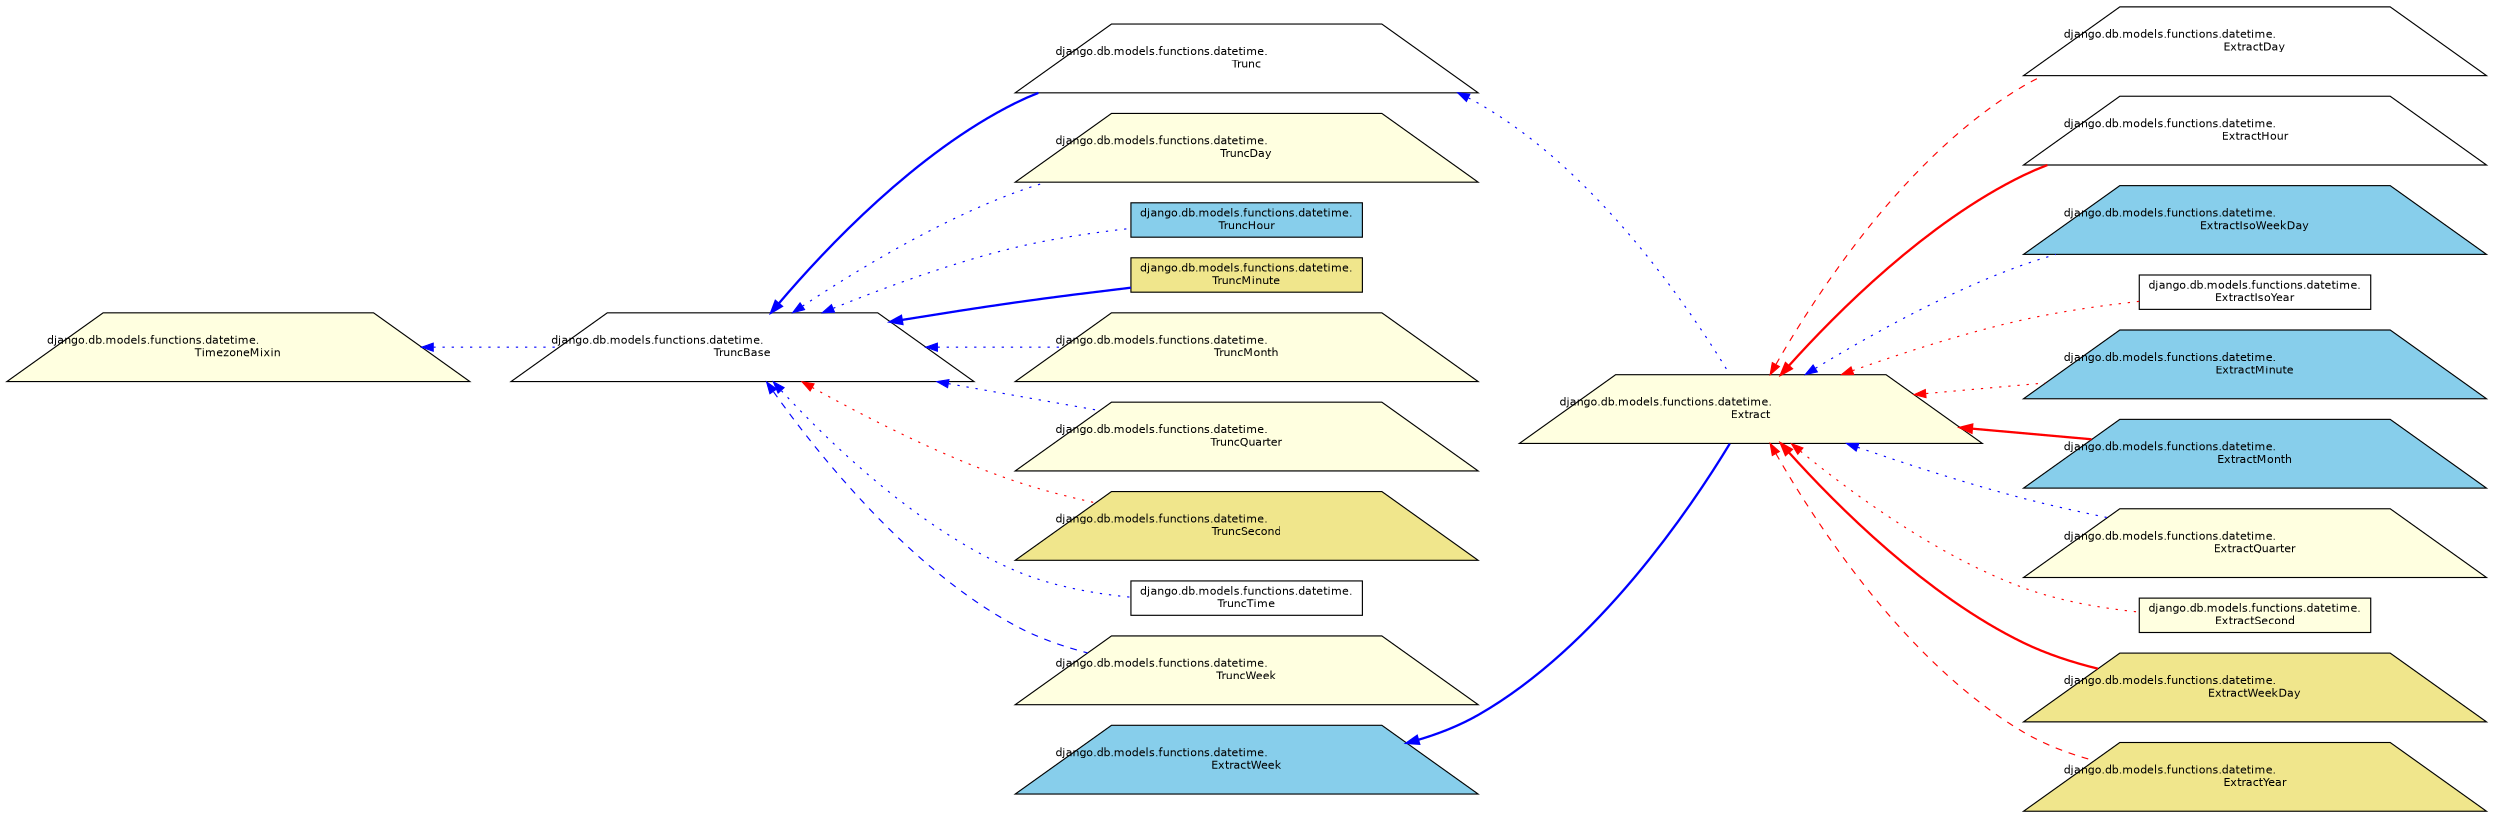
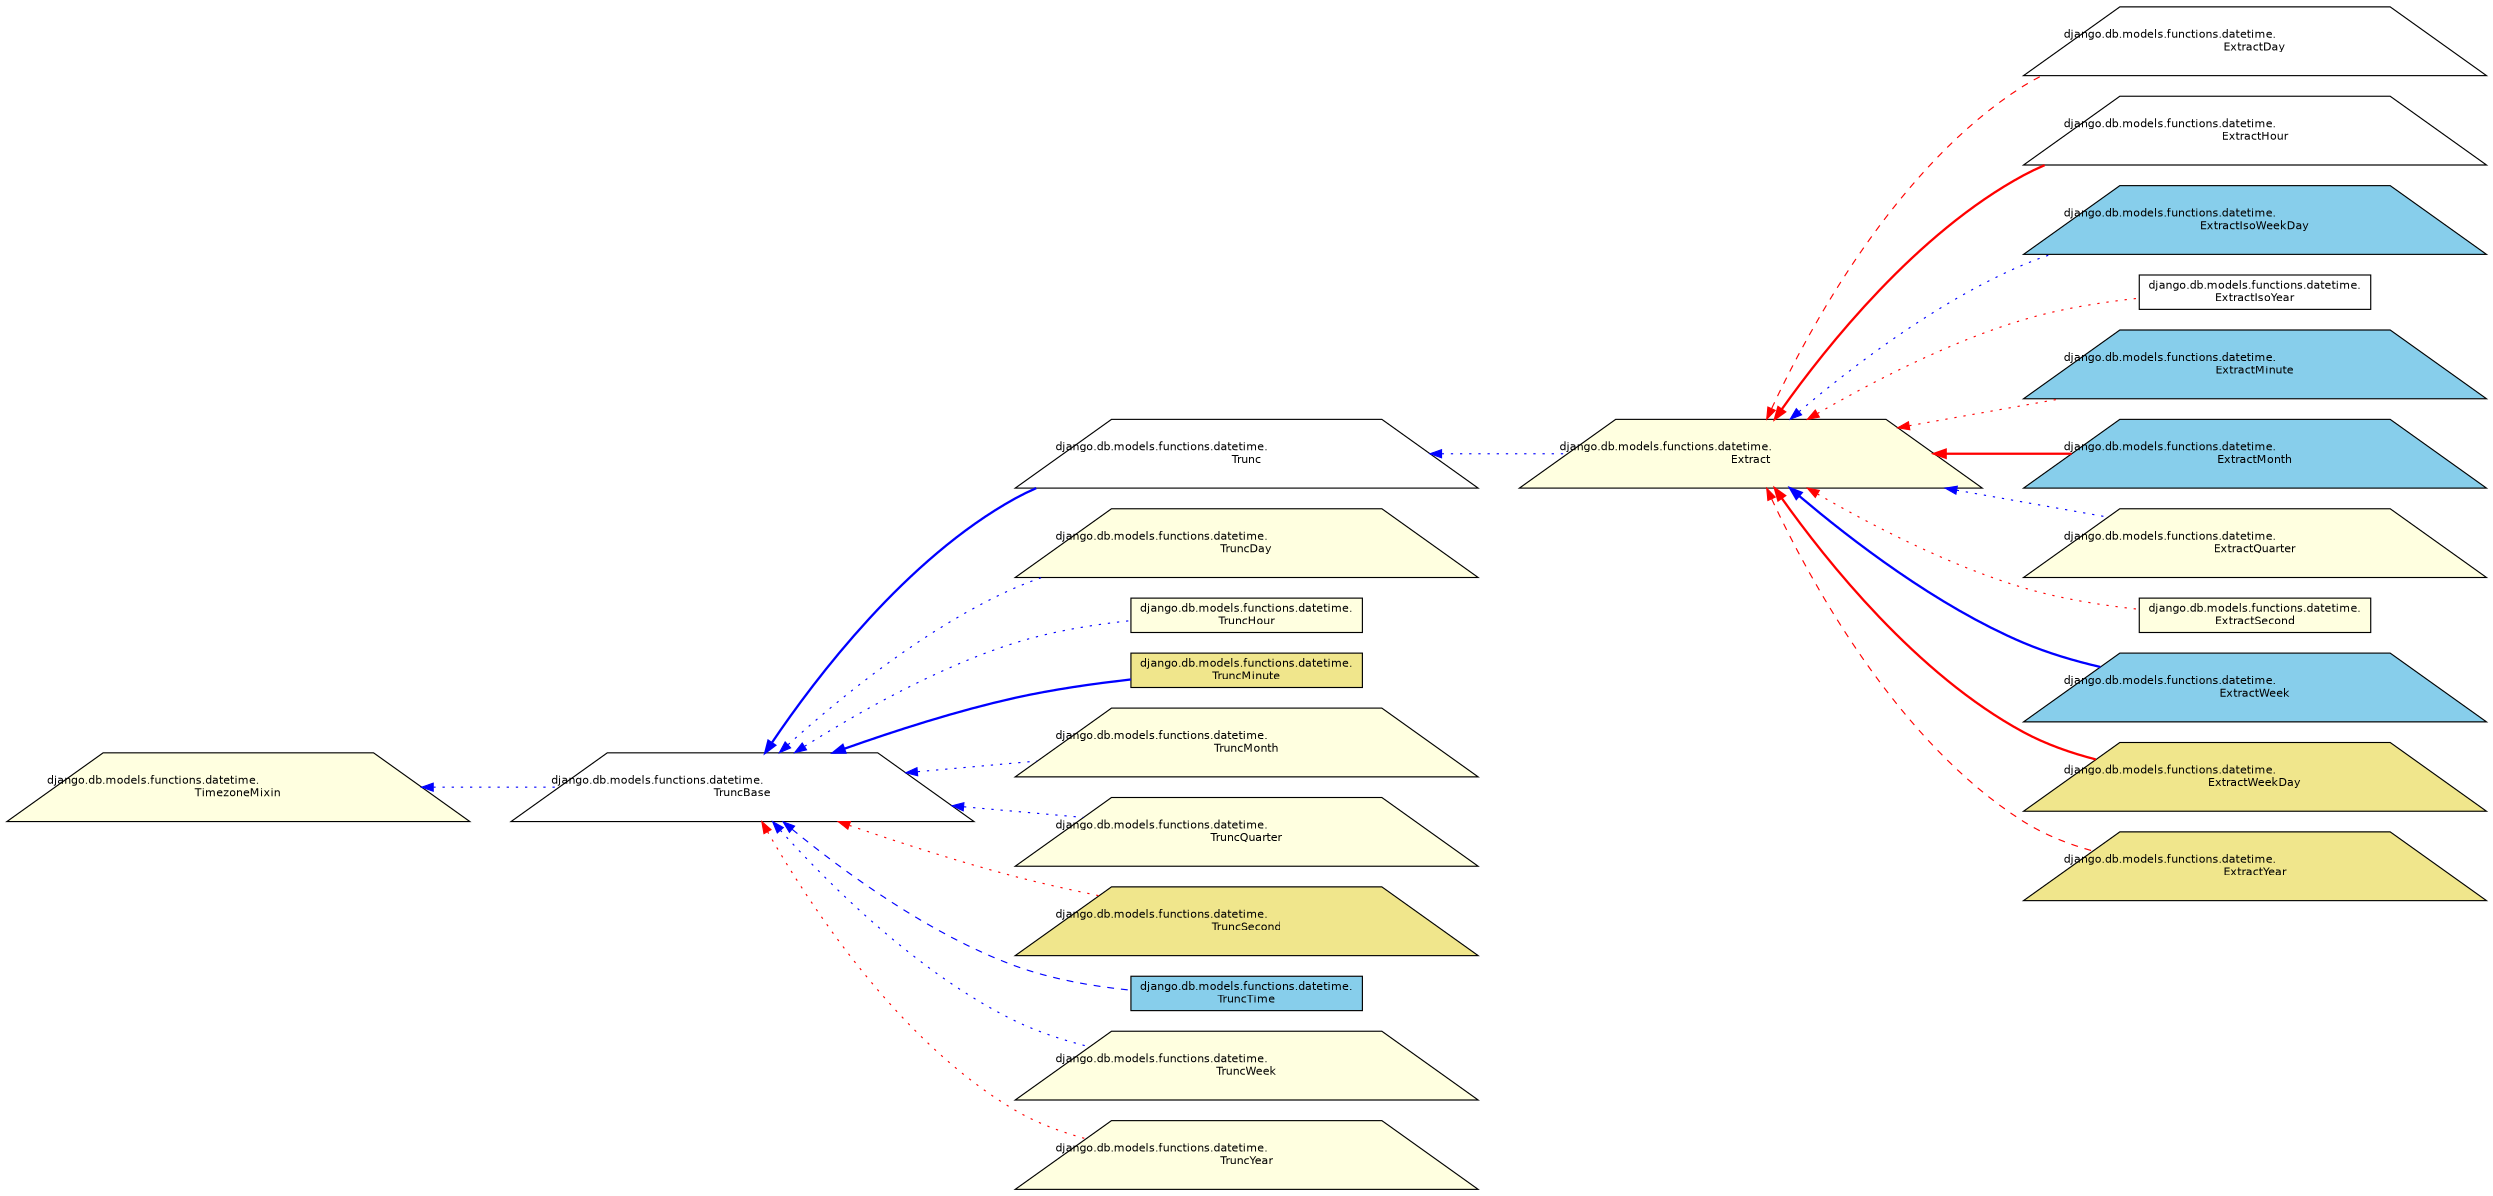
(1247, 220) -> (1247, 615)
(938, 527) -> (950, 936)
(910, 548) -> (920, 961)
(1247, 598) -> (1247, 993)
(1598, 618) -> (1940, 599)
none -> (1247, 1155)
